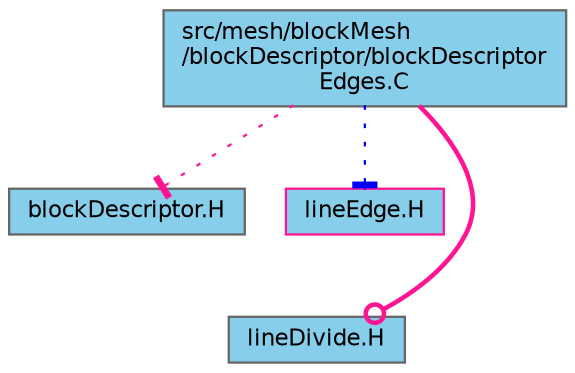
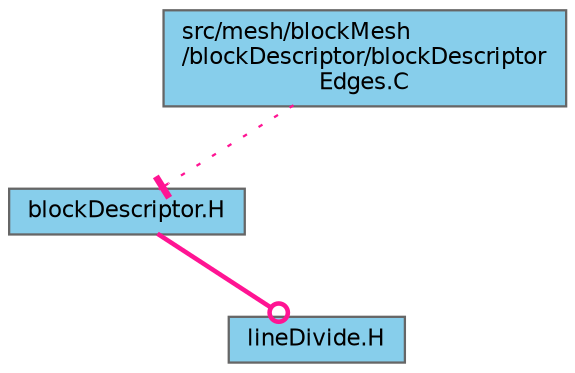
(365, 212) -> none
(471, 219) -> (214, 270)
